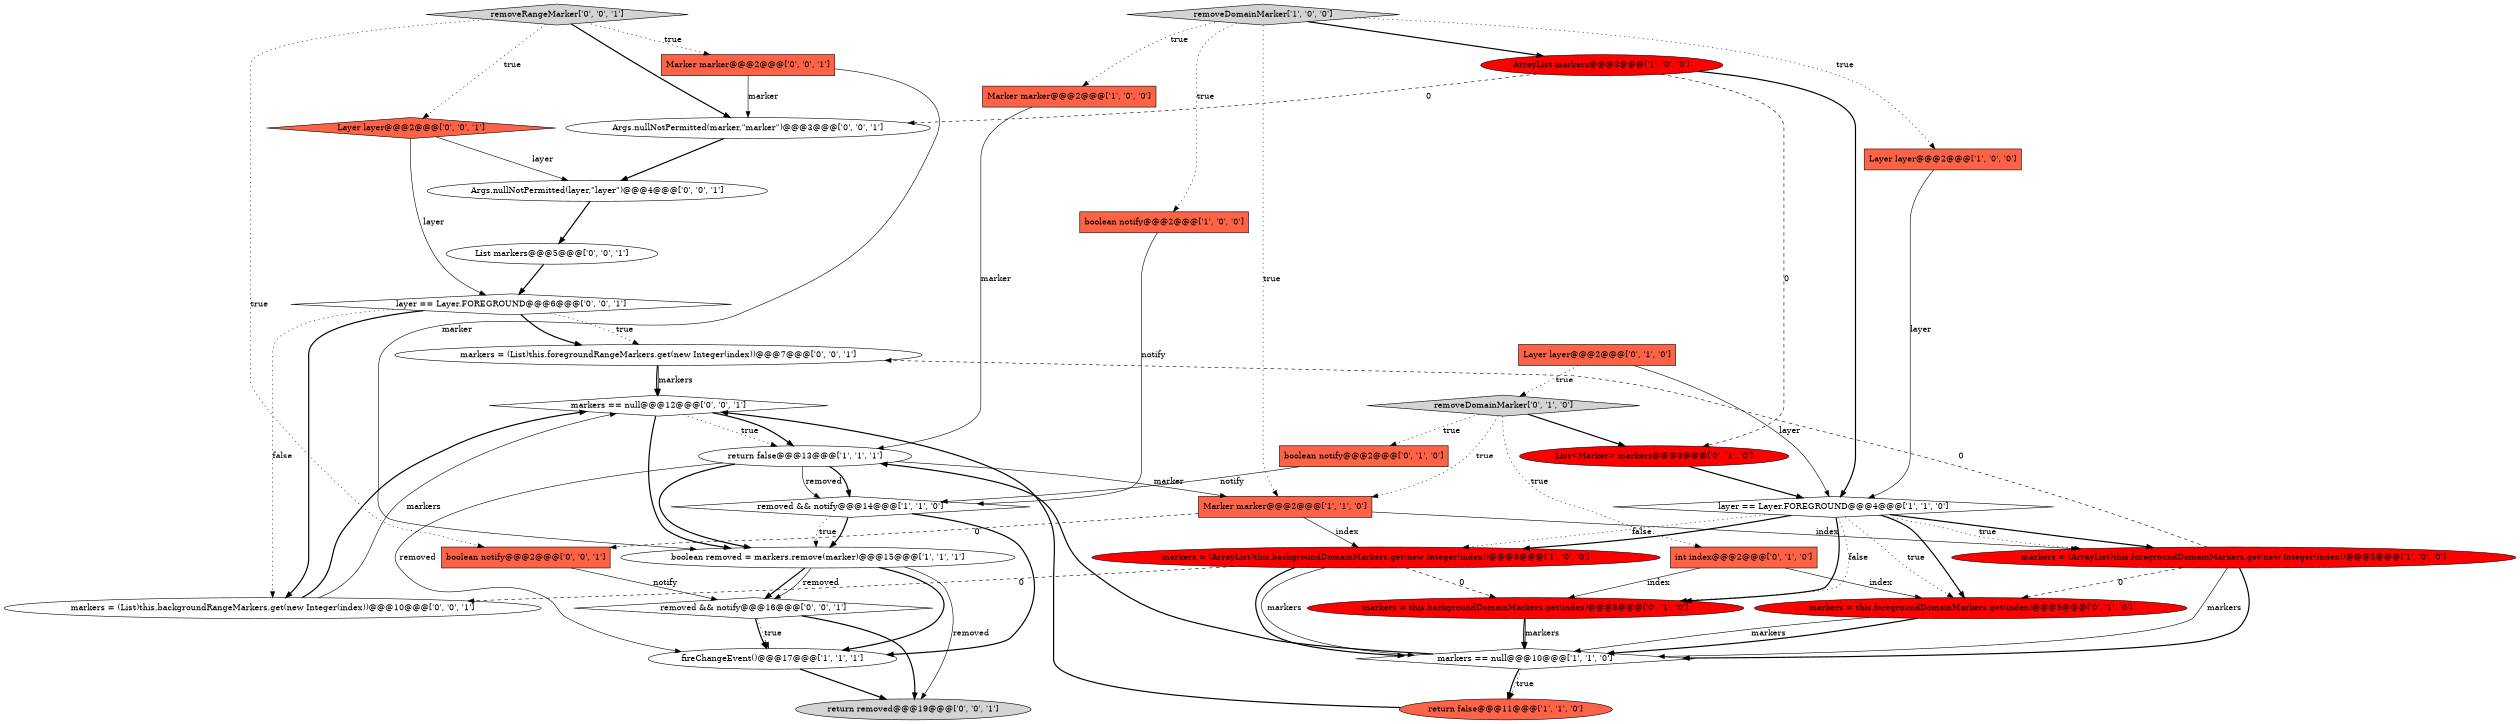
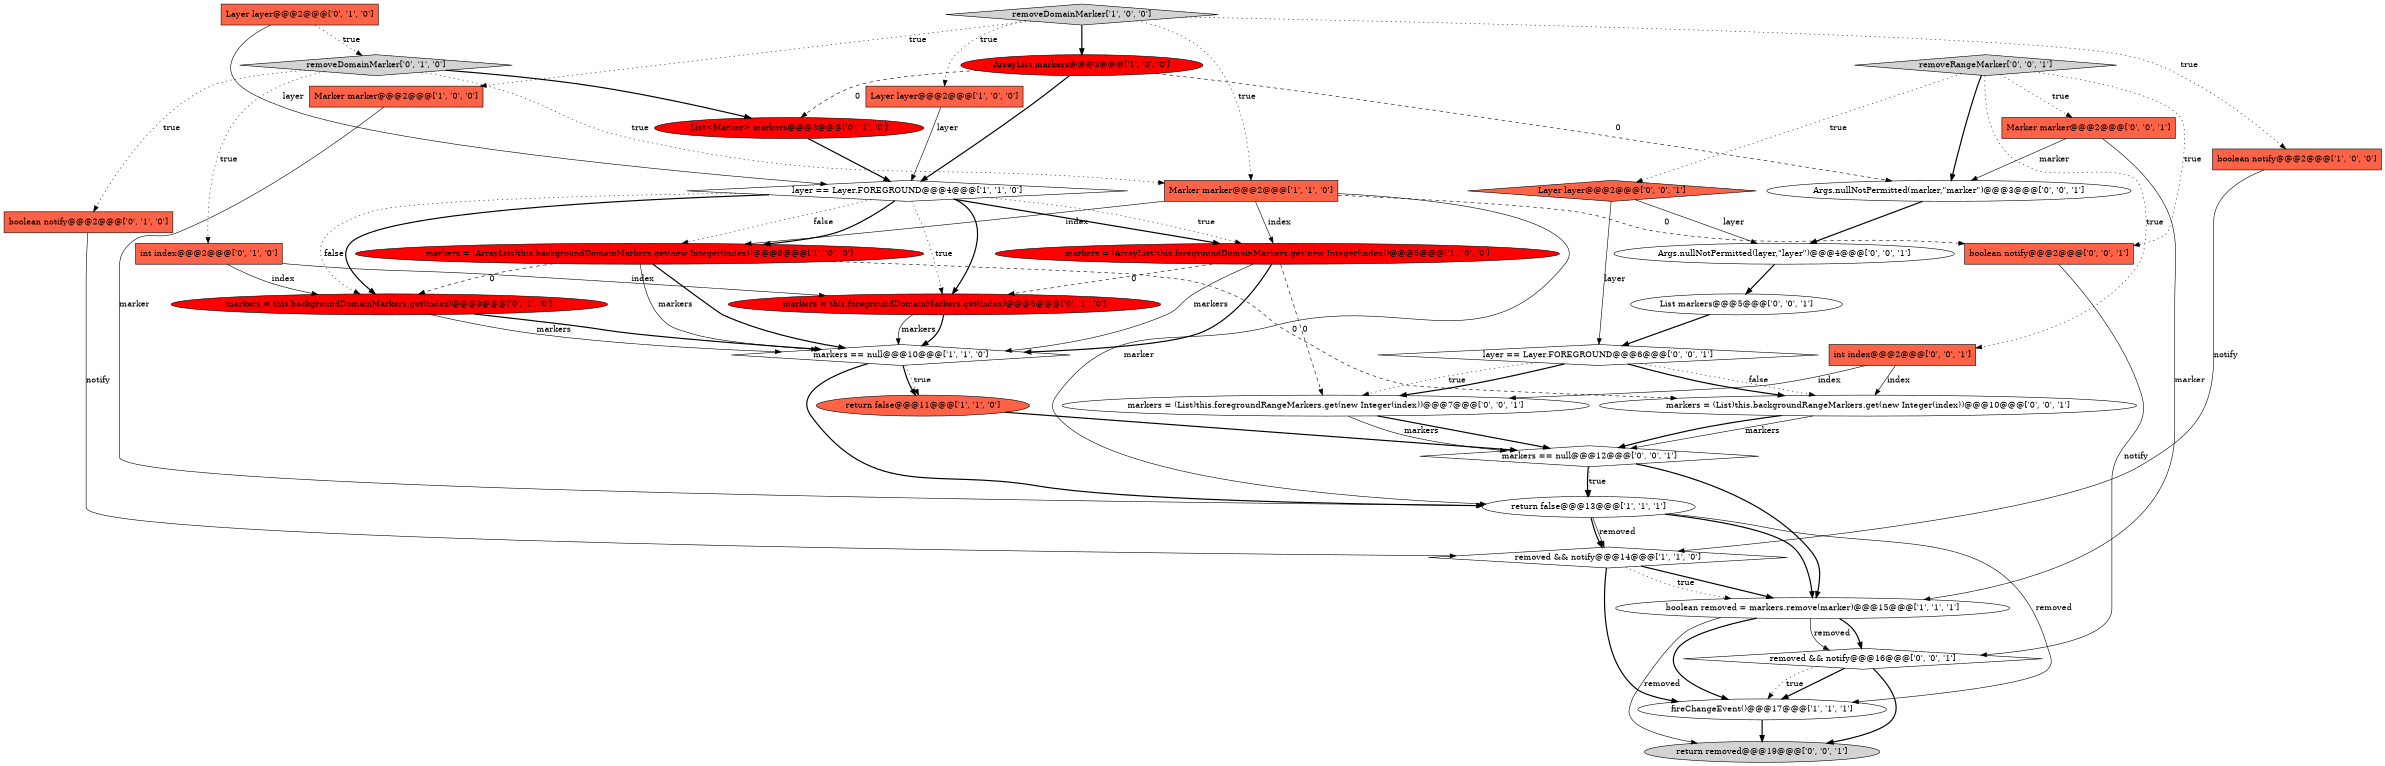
none -> (1902, 355)
(1059, 474) -> (1210, 335)
